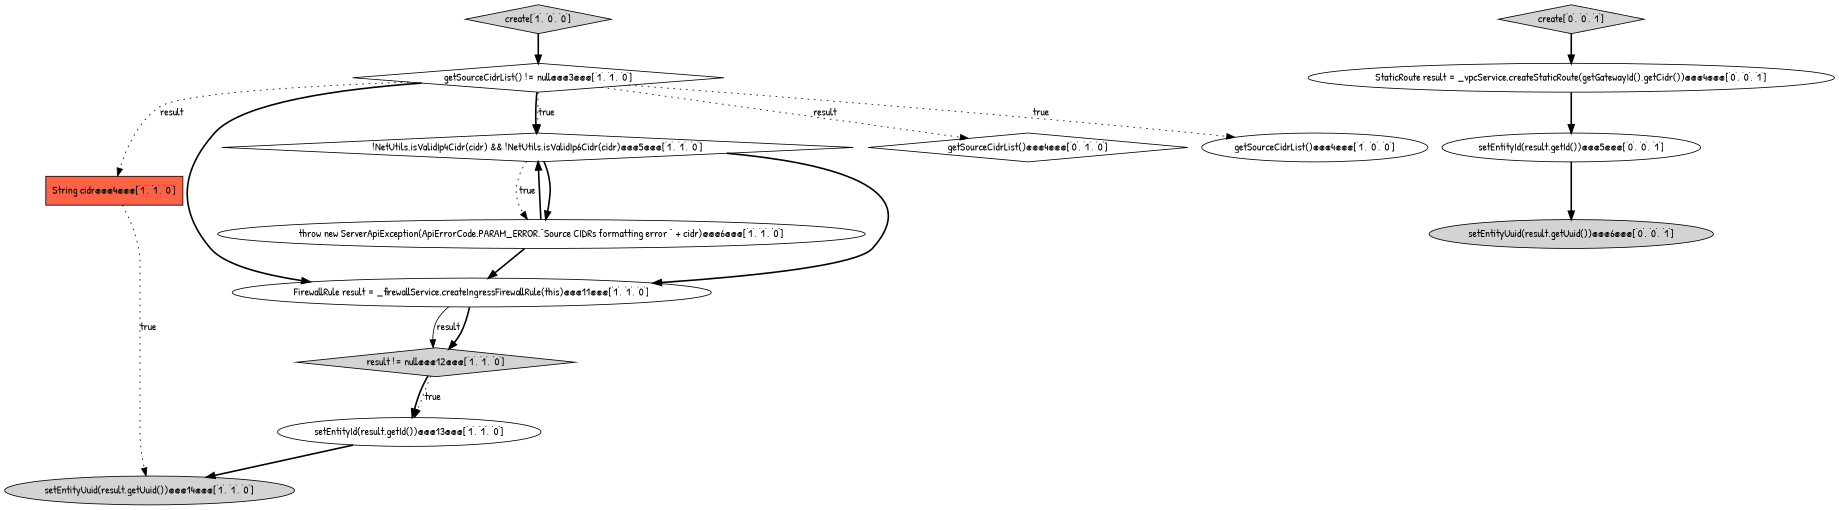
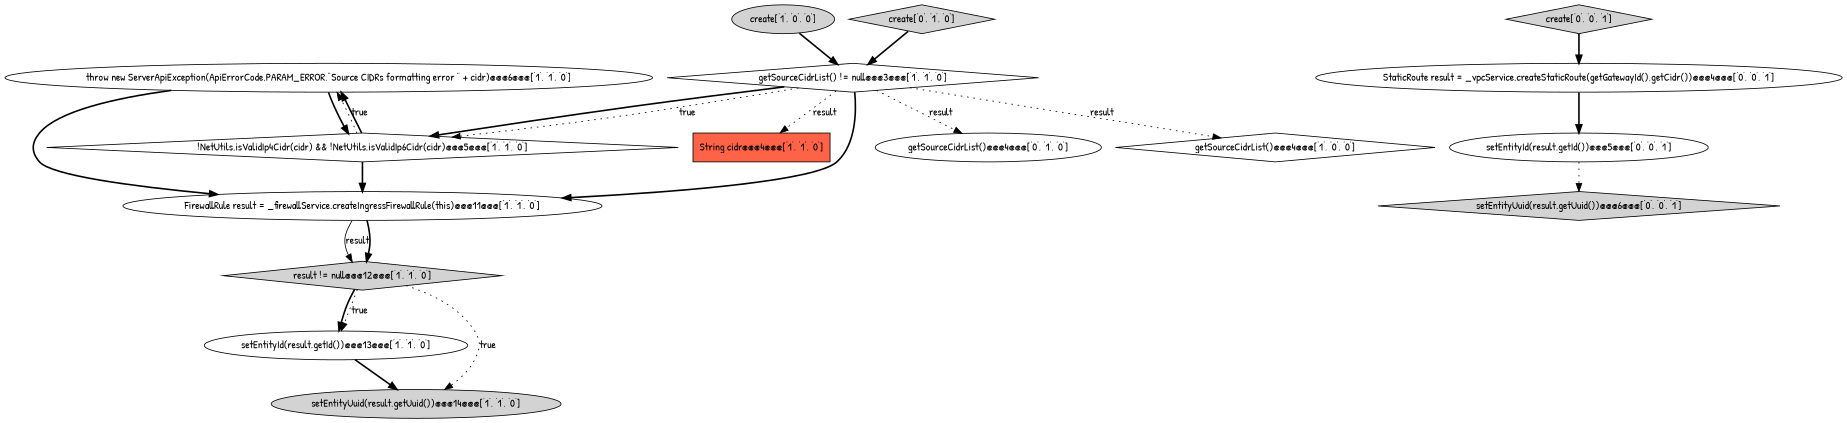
(538, 19) -> (783, 19)
none -> (922, 19)
(1041, 113) -> (1102, 113)
(1028, 147) -> (988, 147)
(1315, 147) -> (1275, 147)
(1571, 187) -> (1579, 173)
(1571, 234) -> (1579, 206)
(140, 335) -> (469, 324)
